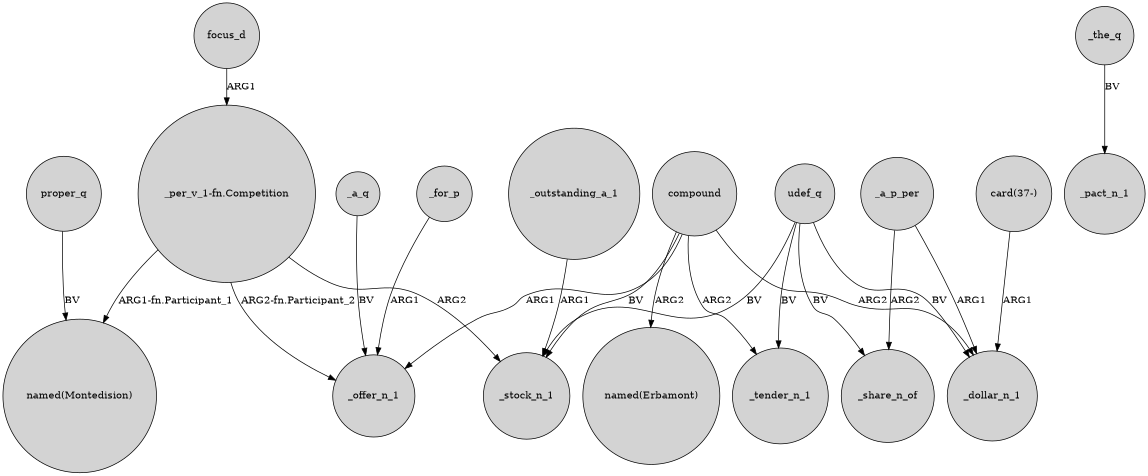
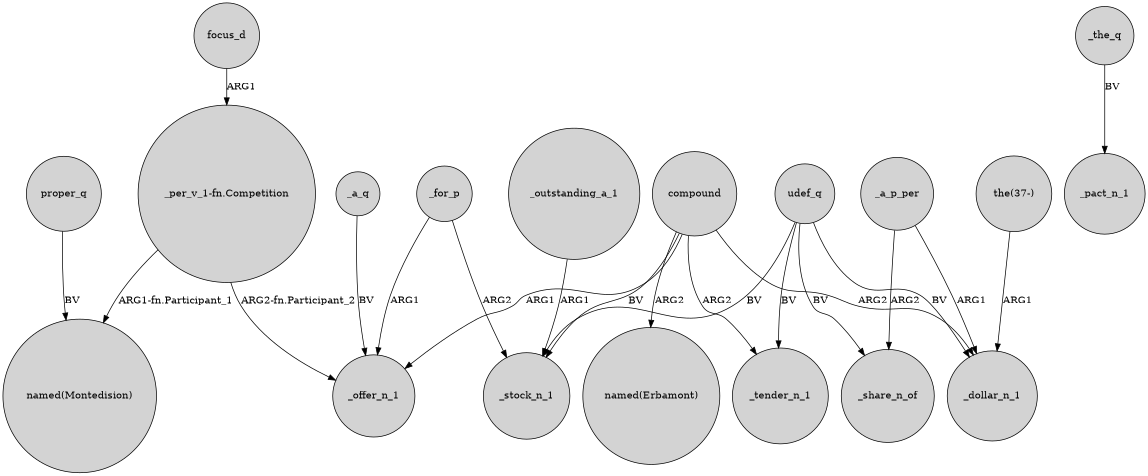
(1014, 194) -> (1014, 194)
(399, 289) -> (475, 287)
